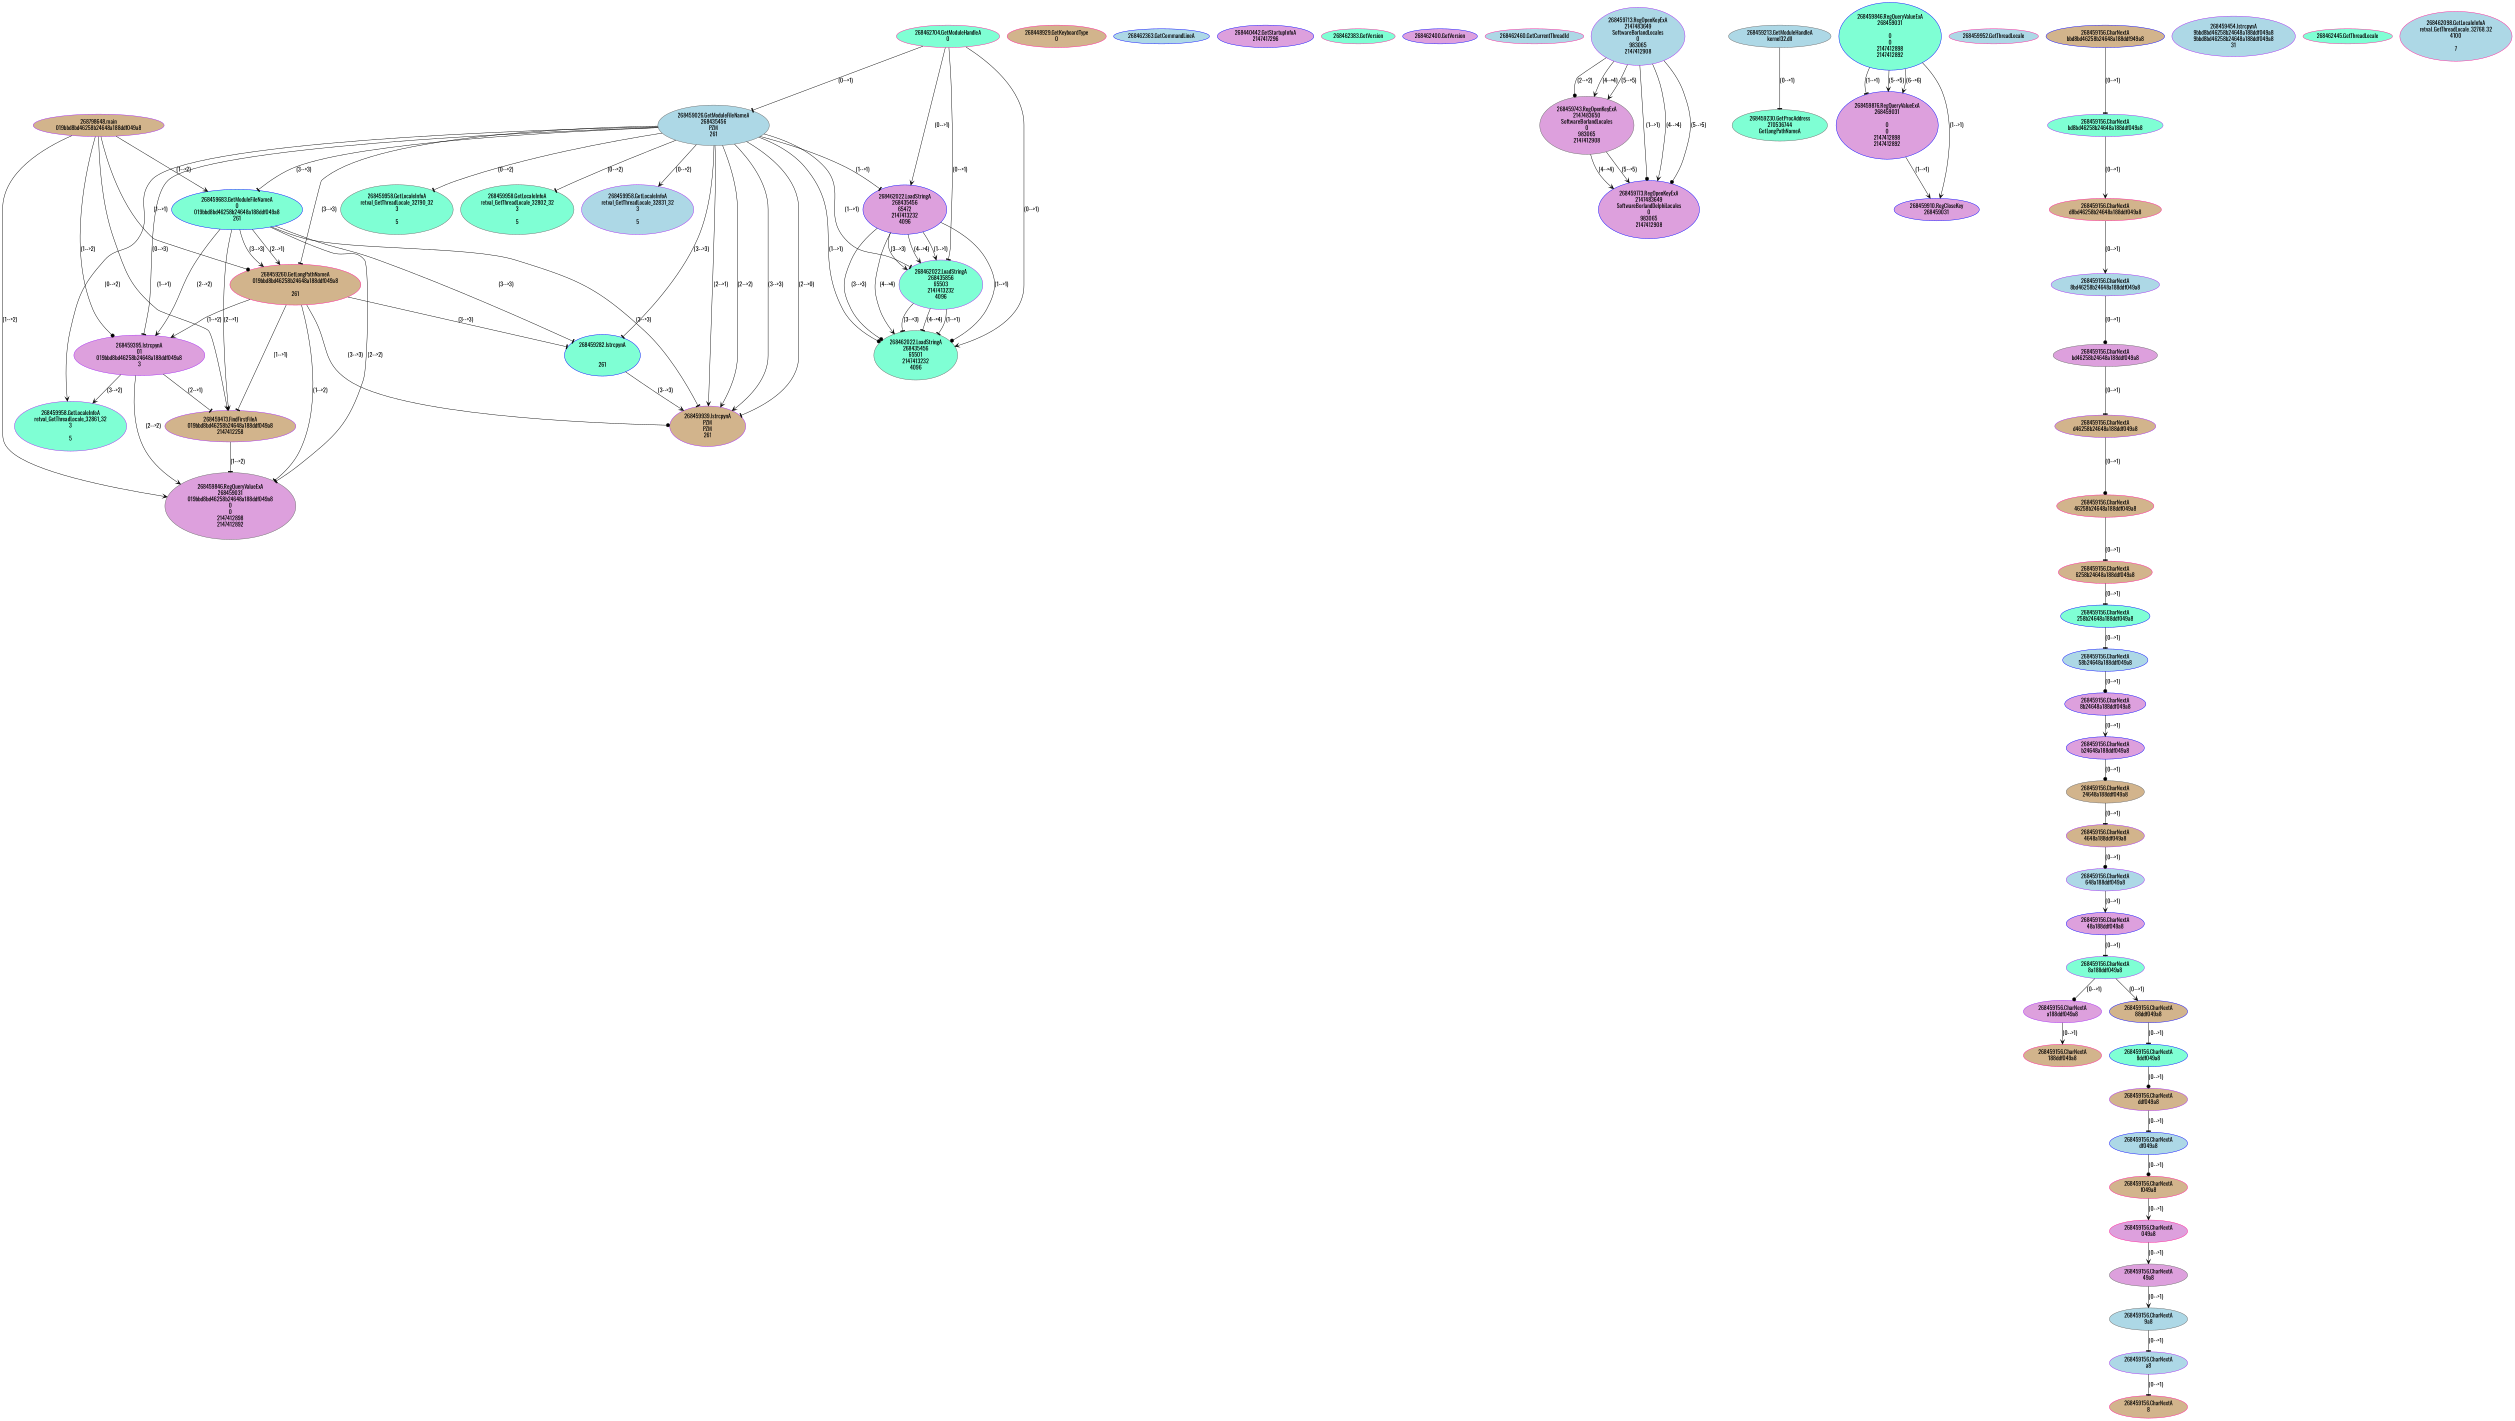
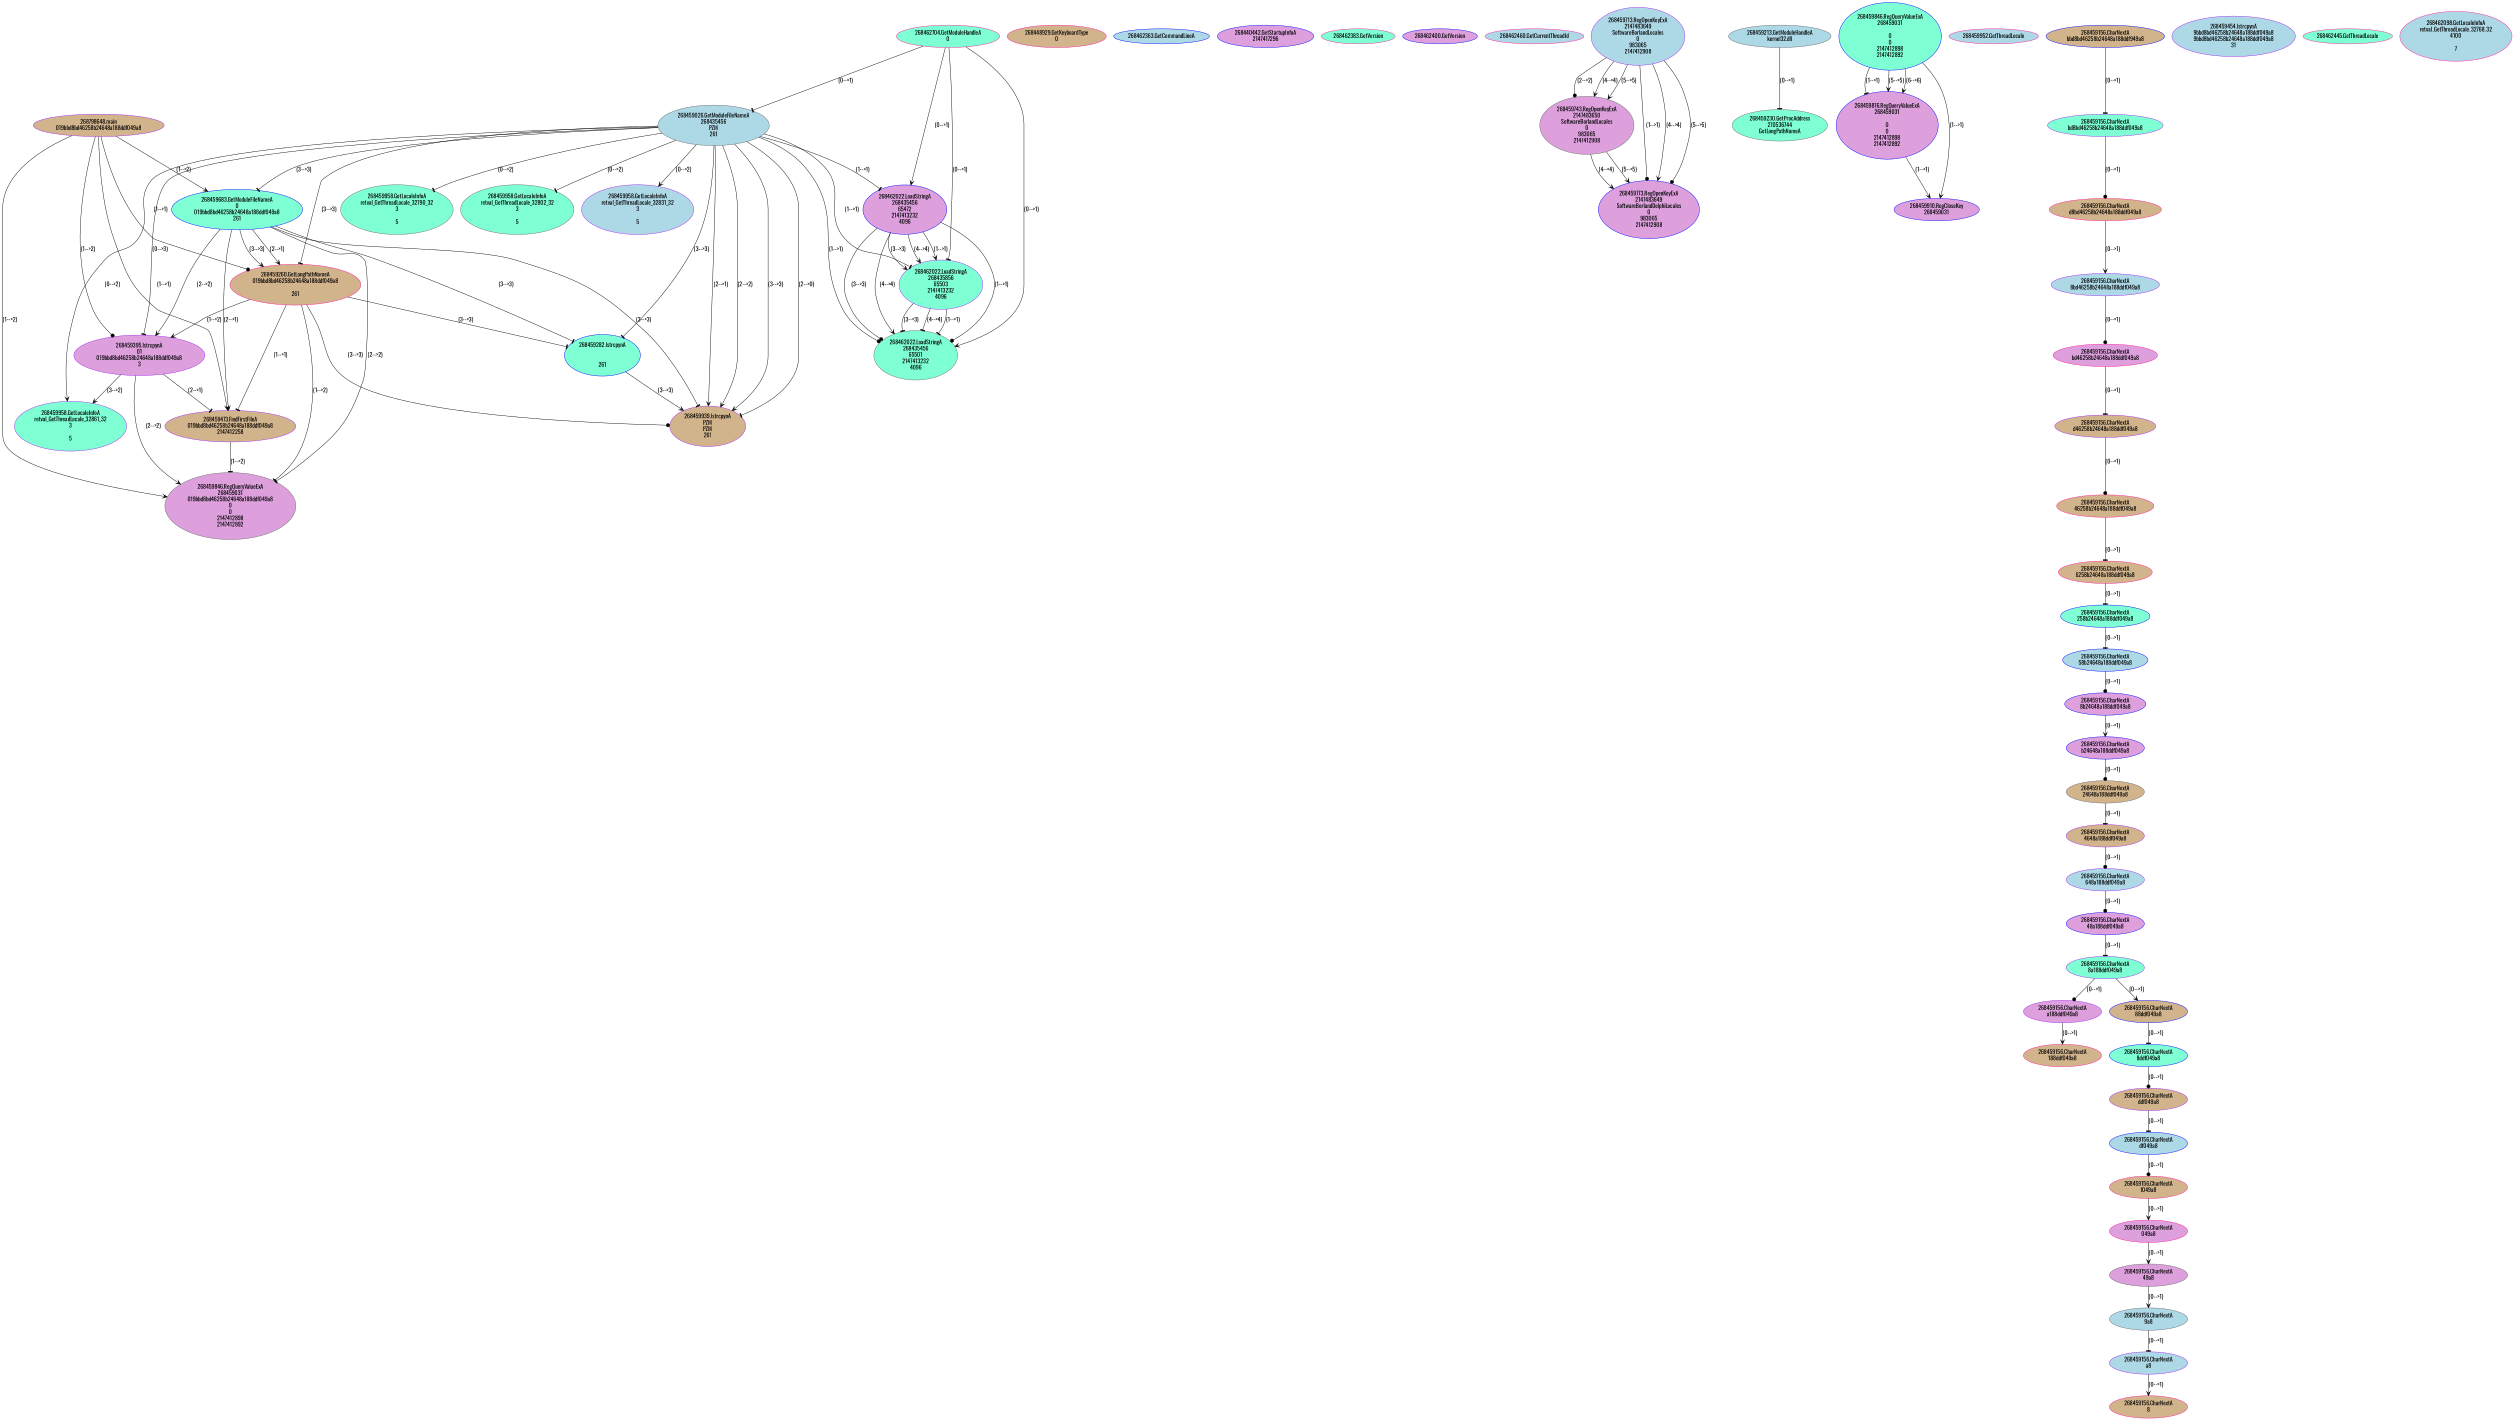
(2105, 165) -> (2105, 166)
(2105, 355) -> (2105, 355)
(2105, 900) -> (2105, 900)
(2148, 1384) -> (2148, 1383)
